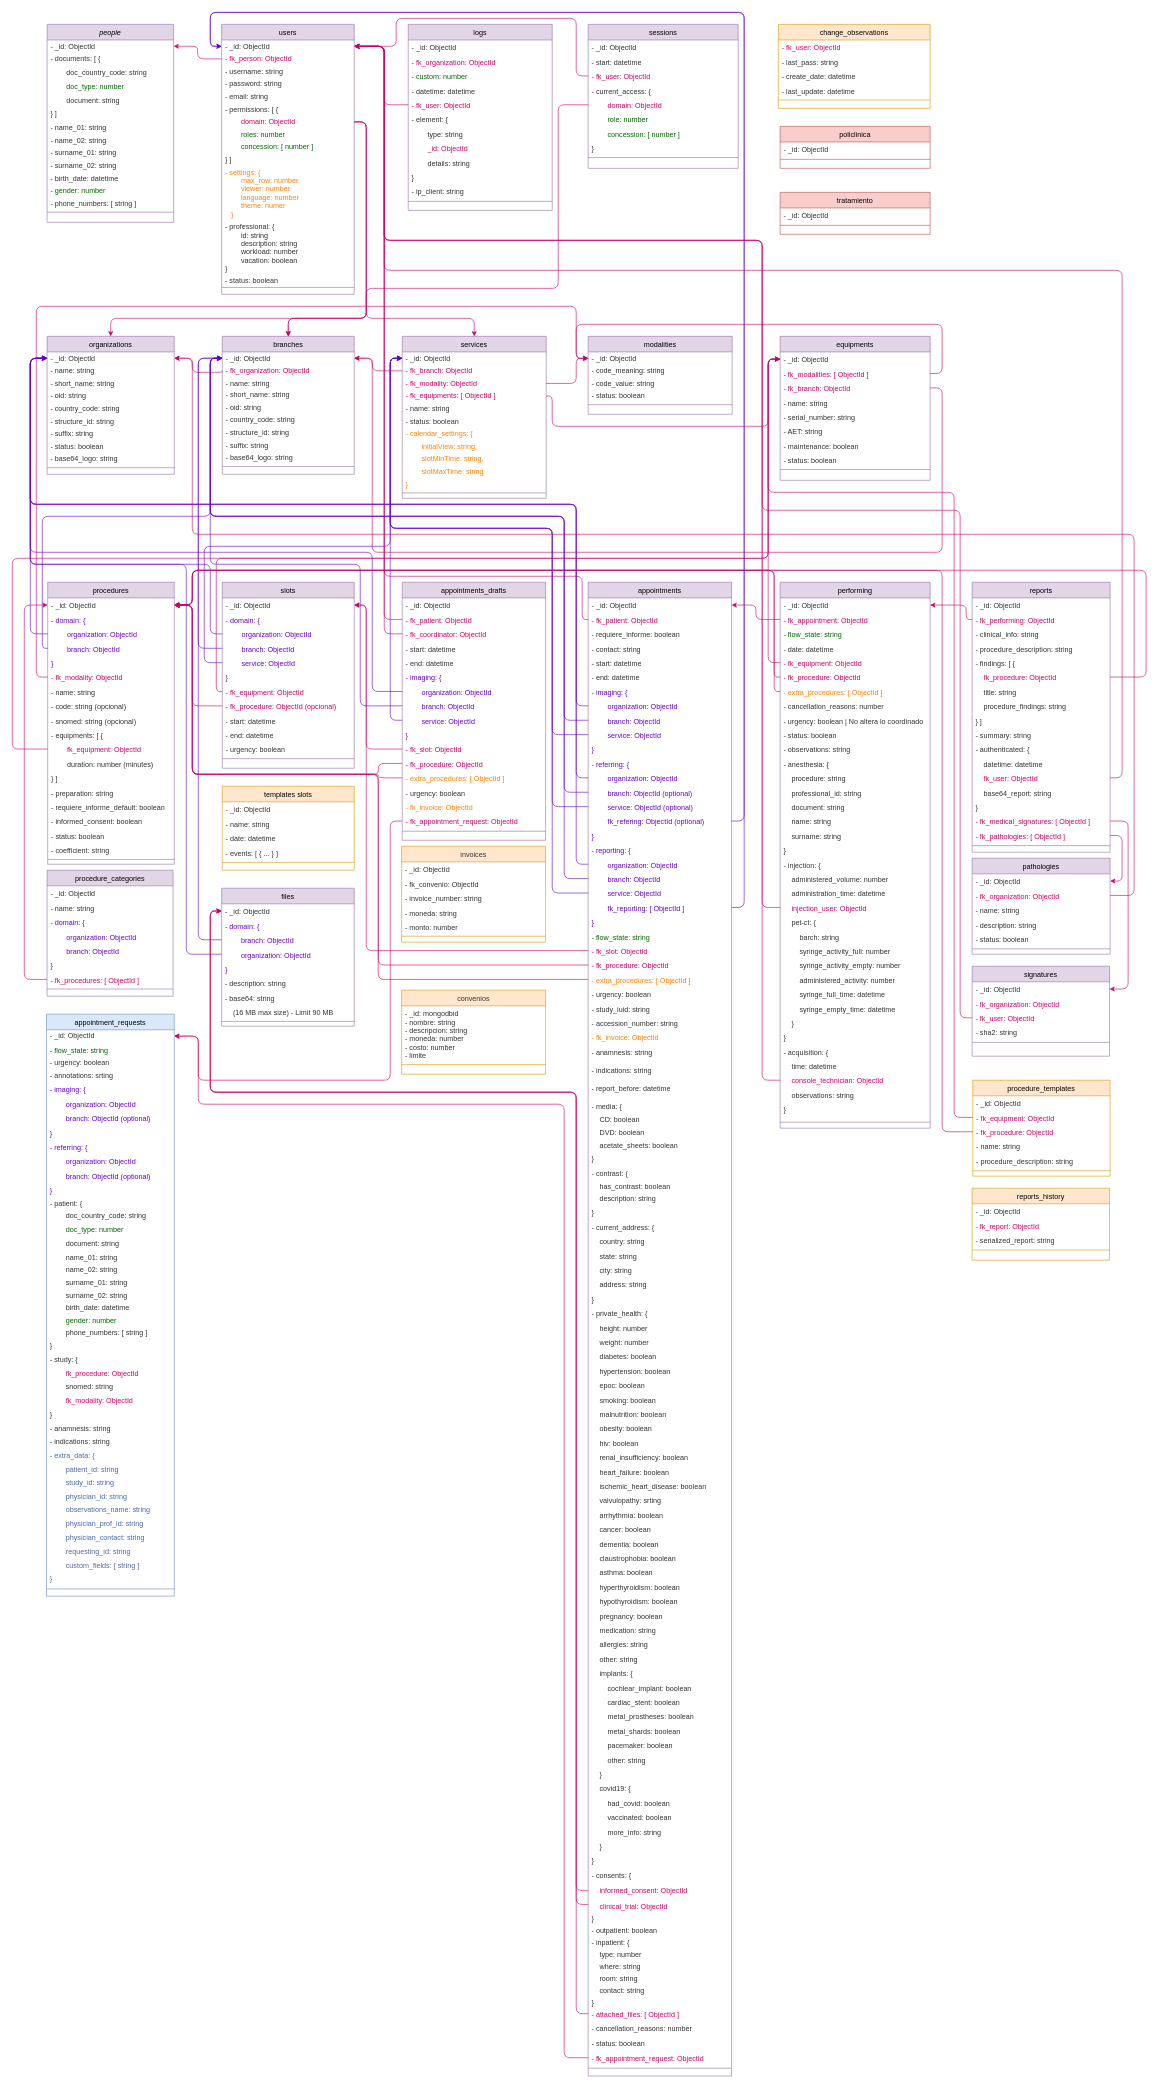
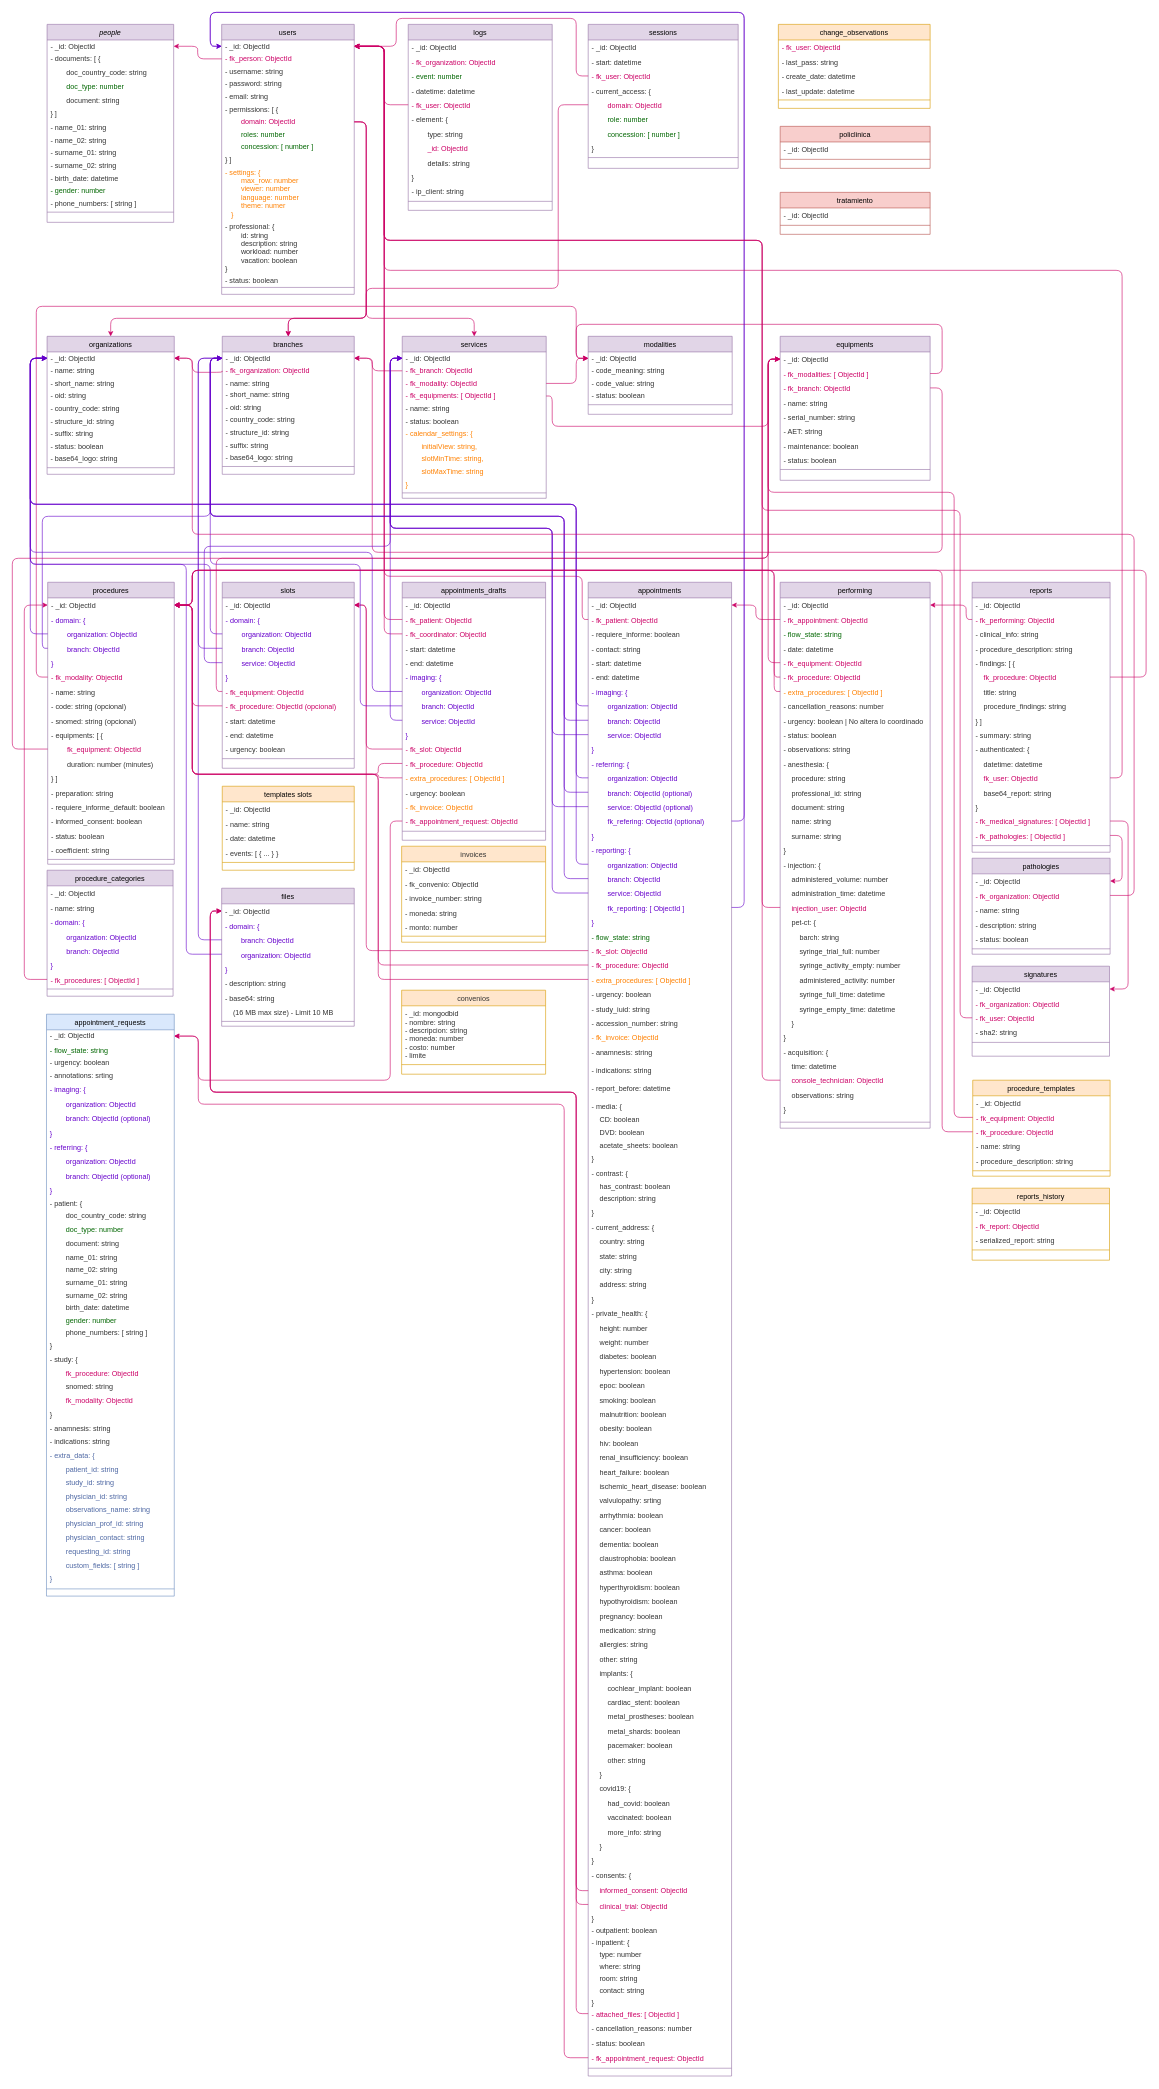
(441, 77) -> (439, 77)
(836, 952) -> (829, 952)
(276, 1013) -> (276, 1013)
